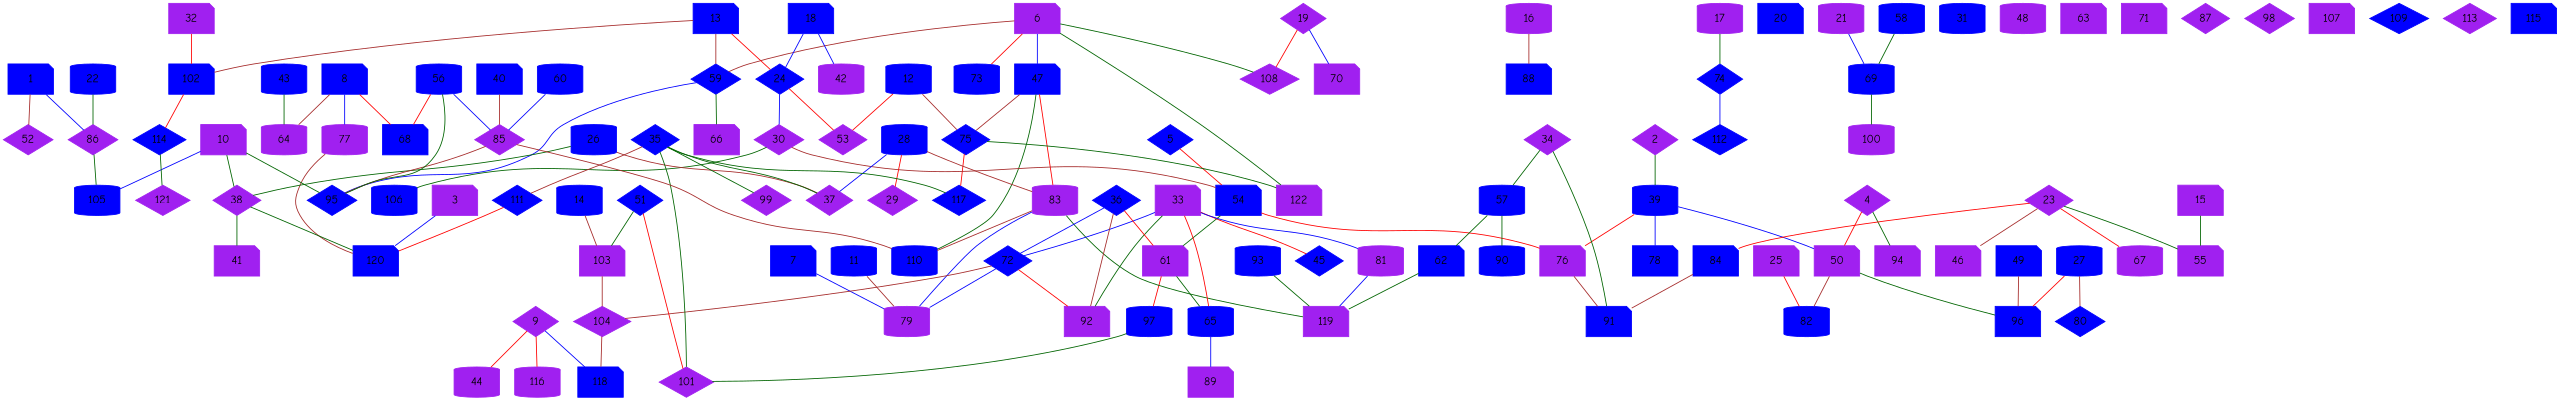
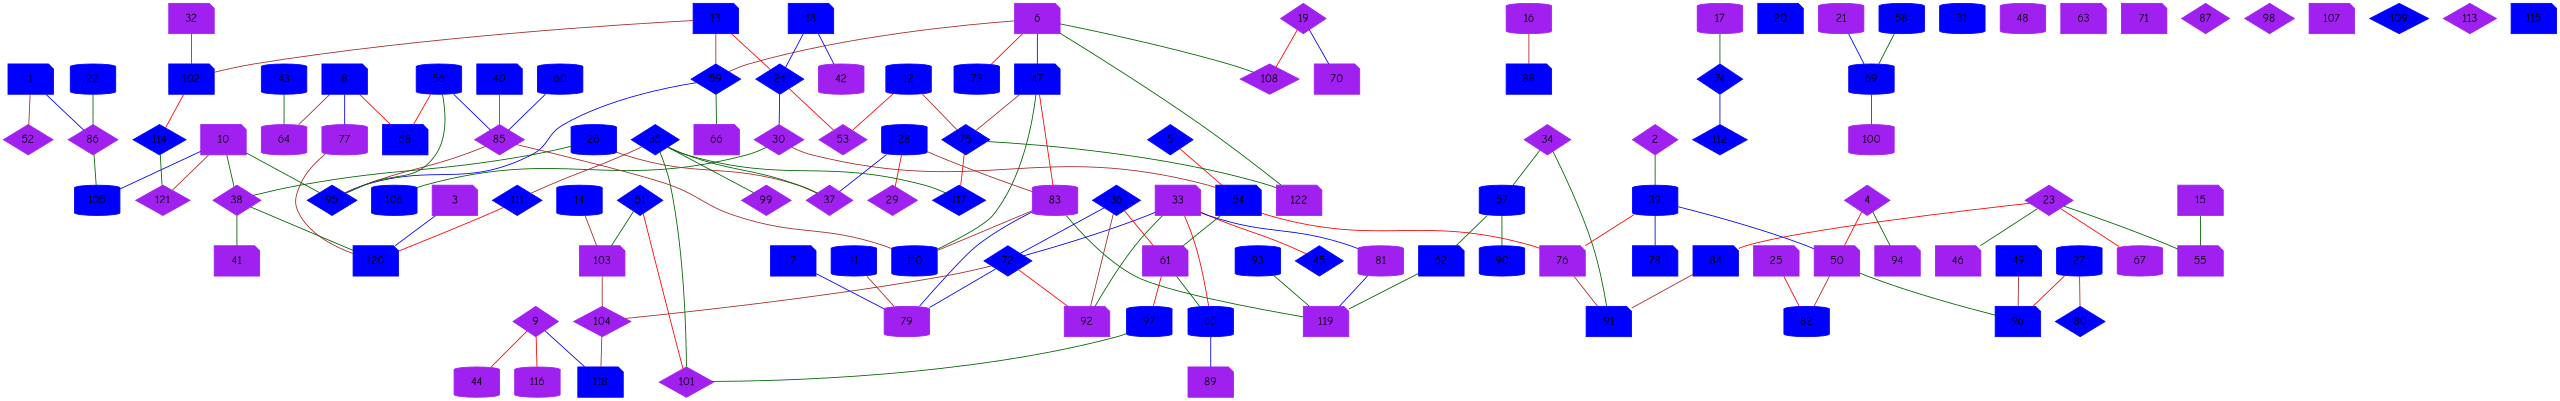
none -> (191, 173)
(2009, 227) -> (2009, 227)
